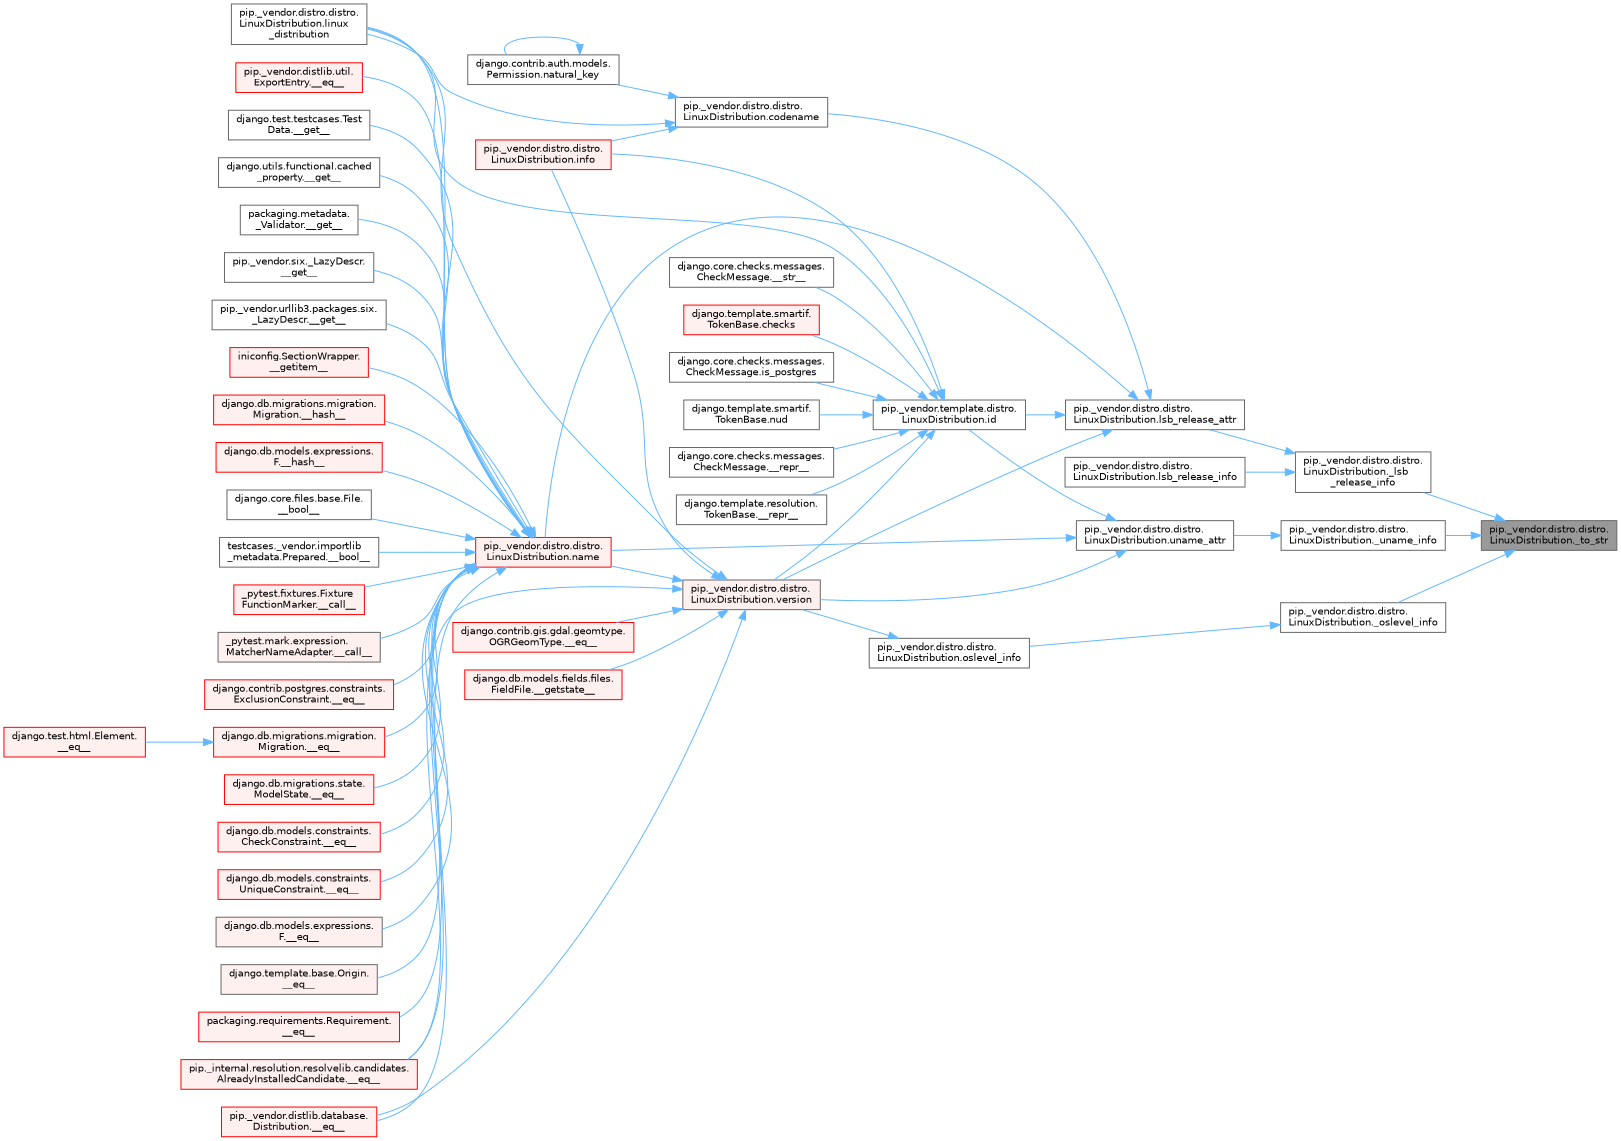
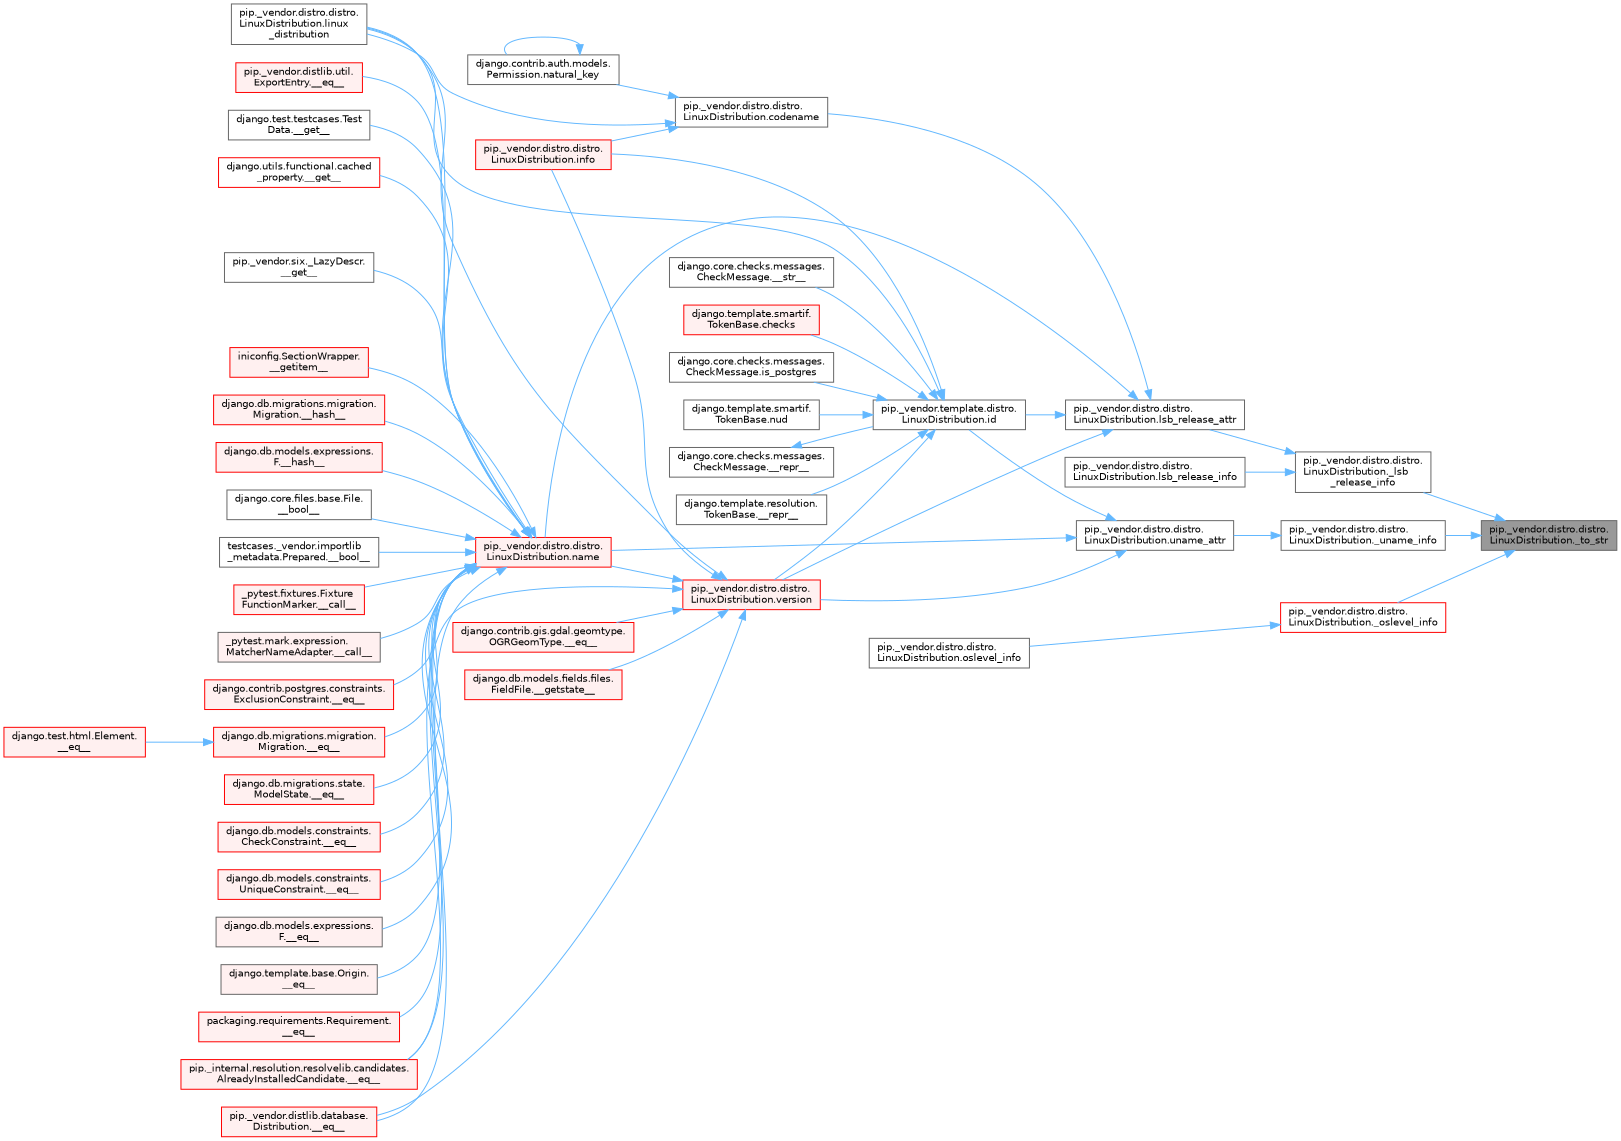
(299, 173) -> (299, 173)
(299, 220) -> none
(299, 315) -> none
(867, 441) -> (837, 435)
(752, 595) -> (752, 595)
(1363, 618) -> (1363, 618)
(846, 623) -> none
